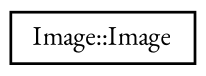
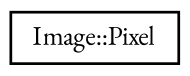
(103, 38) -> (95, 38)
